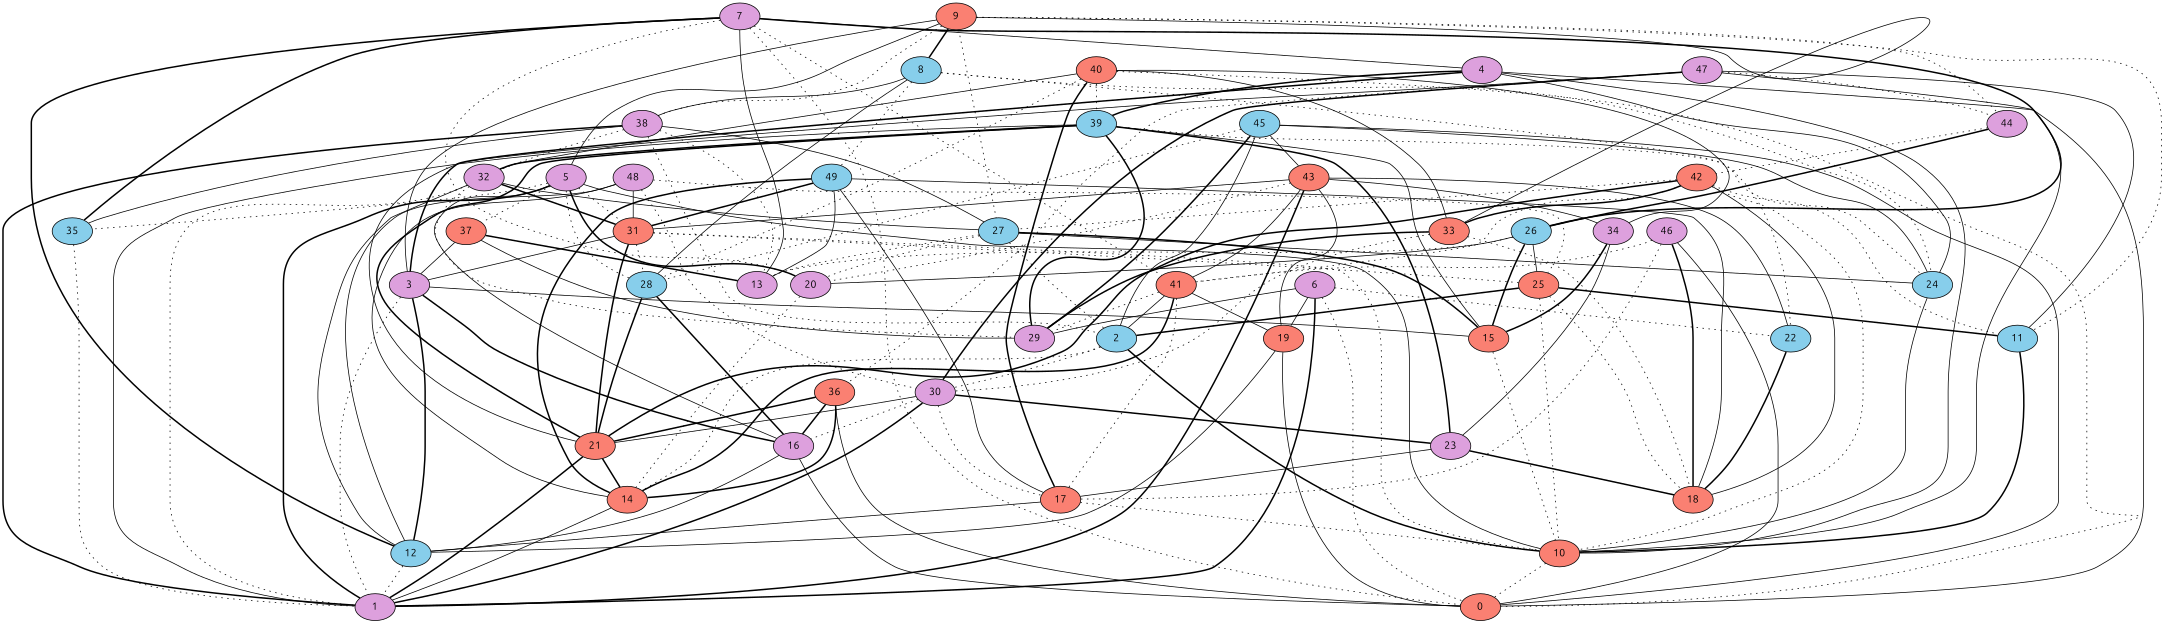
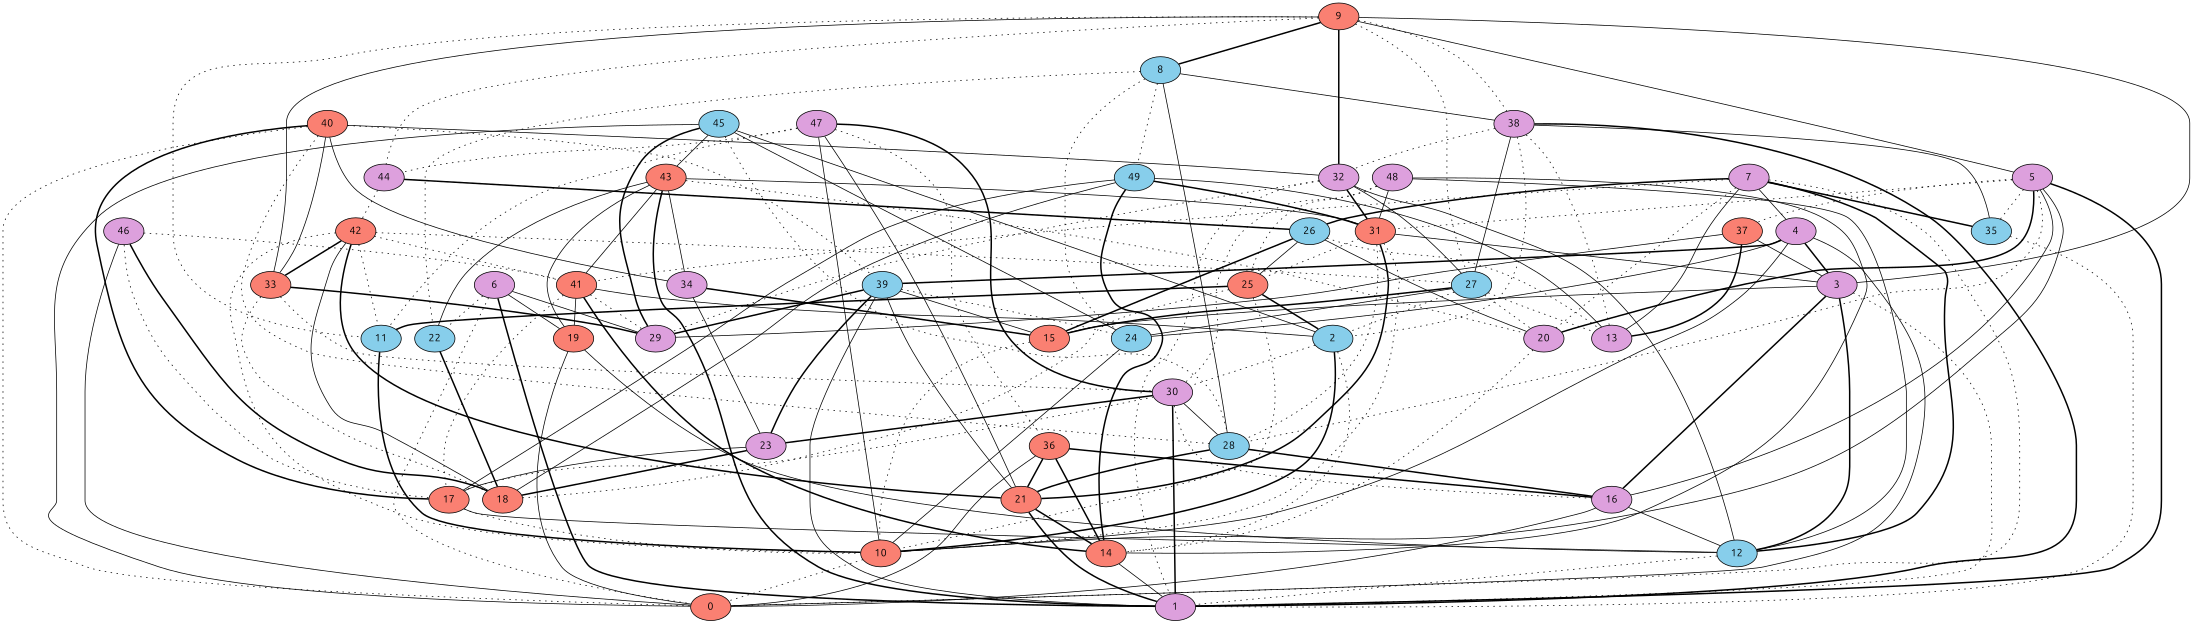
(2048, 91) -> (570, 183)
(787, 141) -> (1339, 90)
(526, 175) -> (942, 397)
(781, 418) -> (1201, 419)
